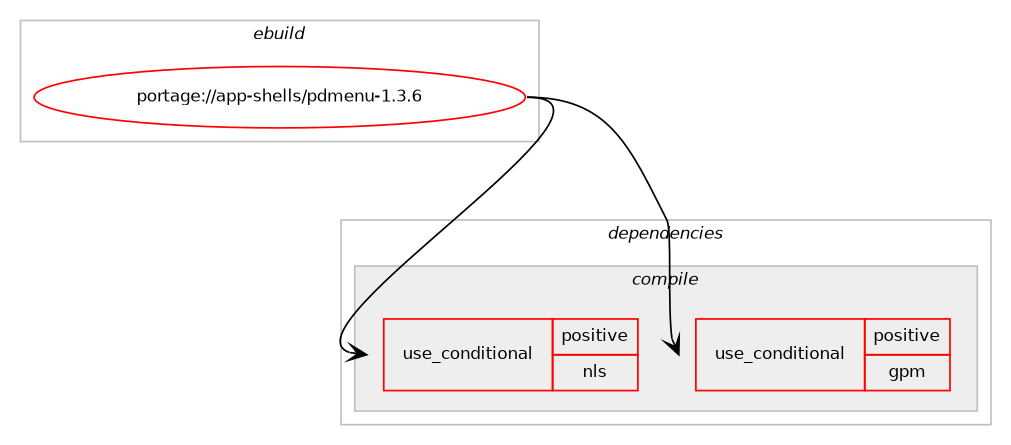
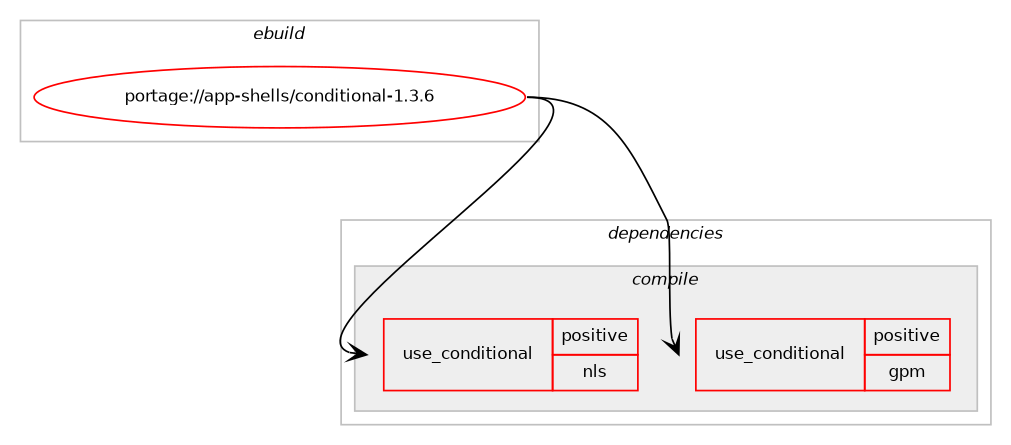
(280, 97) -> (280, 97)
